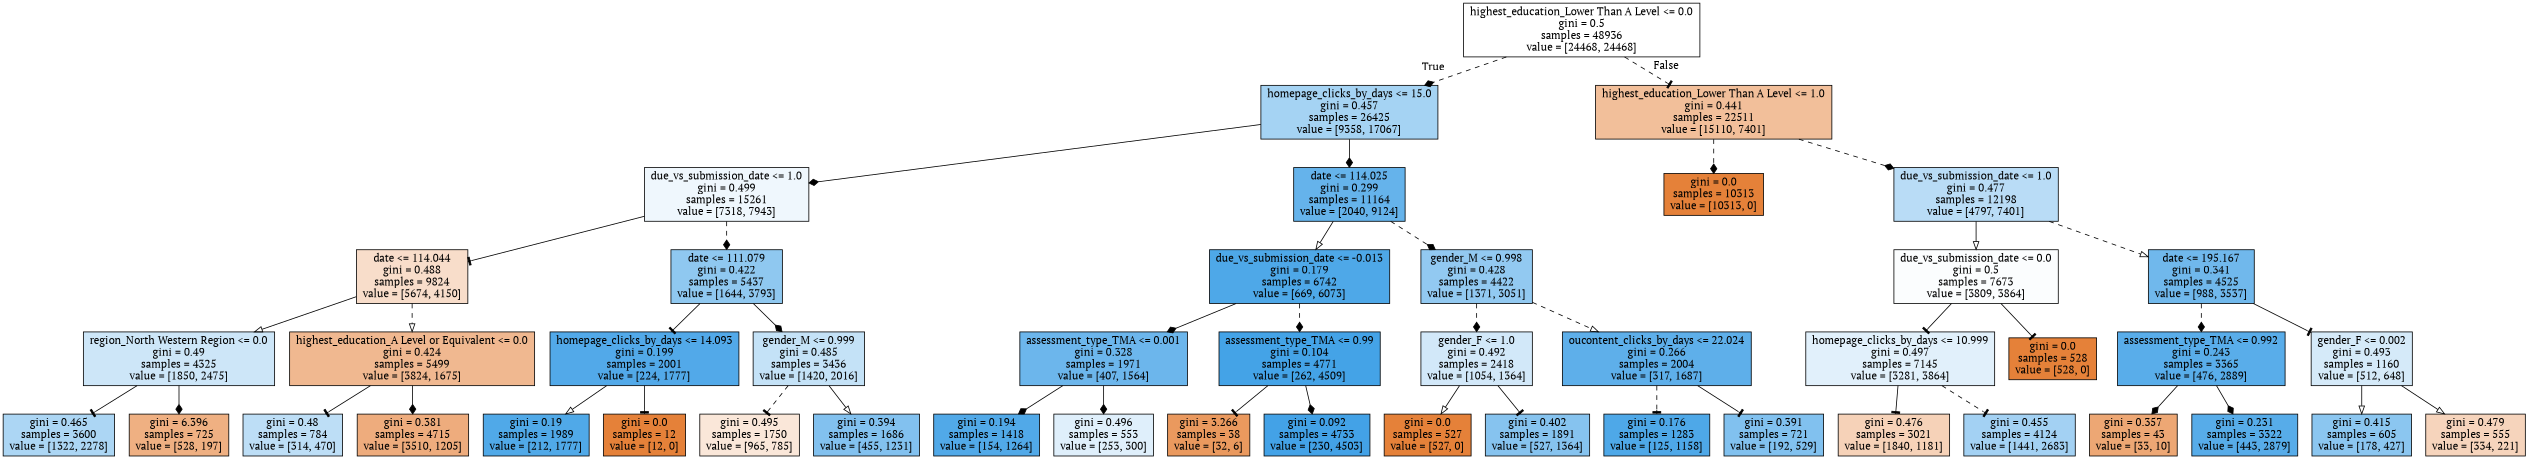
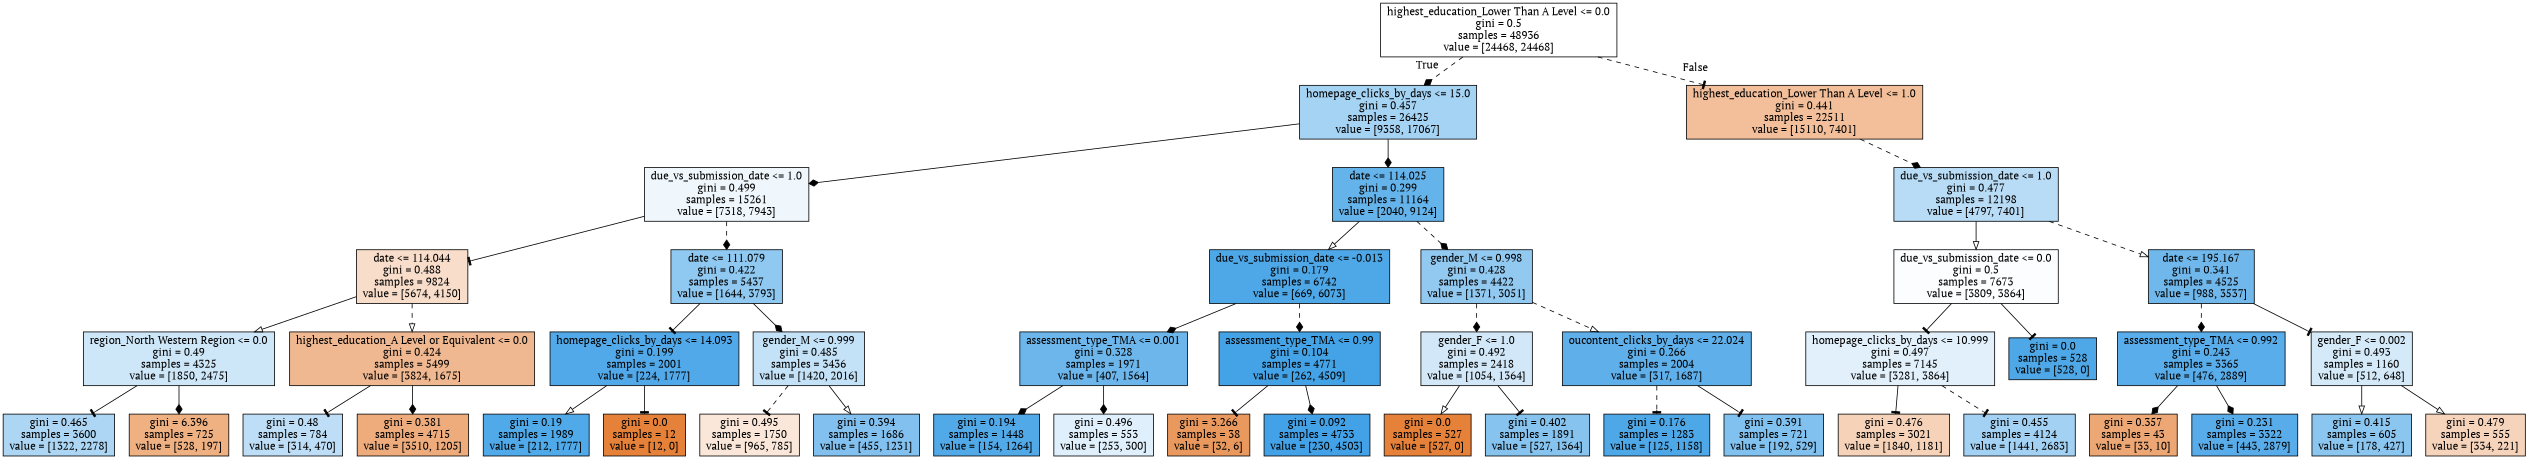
(1714, 194) -> none
(2053, 359) -> (2053, 359)
(987, 435) -> (987, 435)
